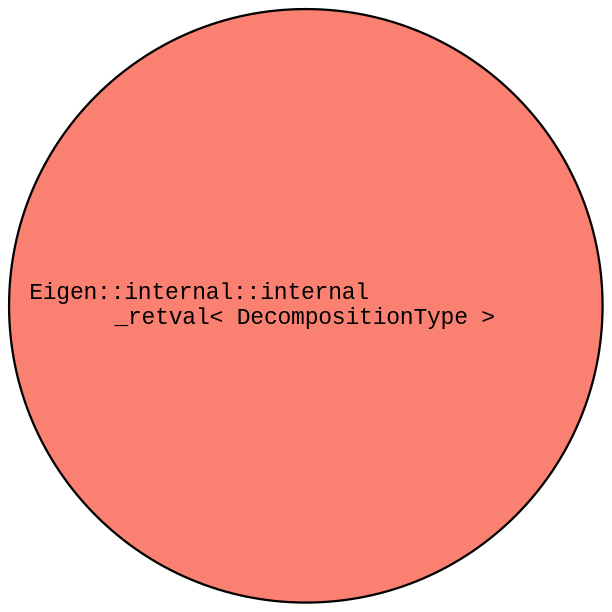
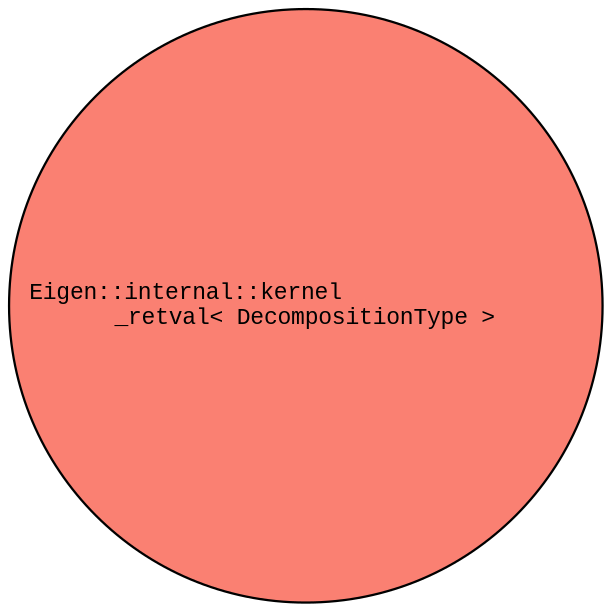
(306, 306) -> (306, 306)
